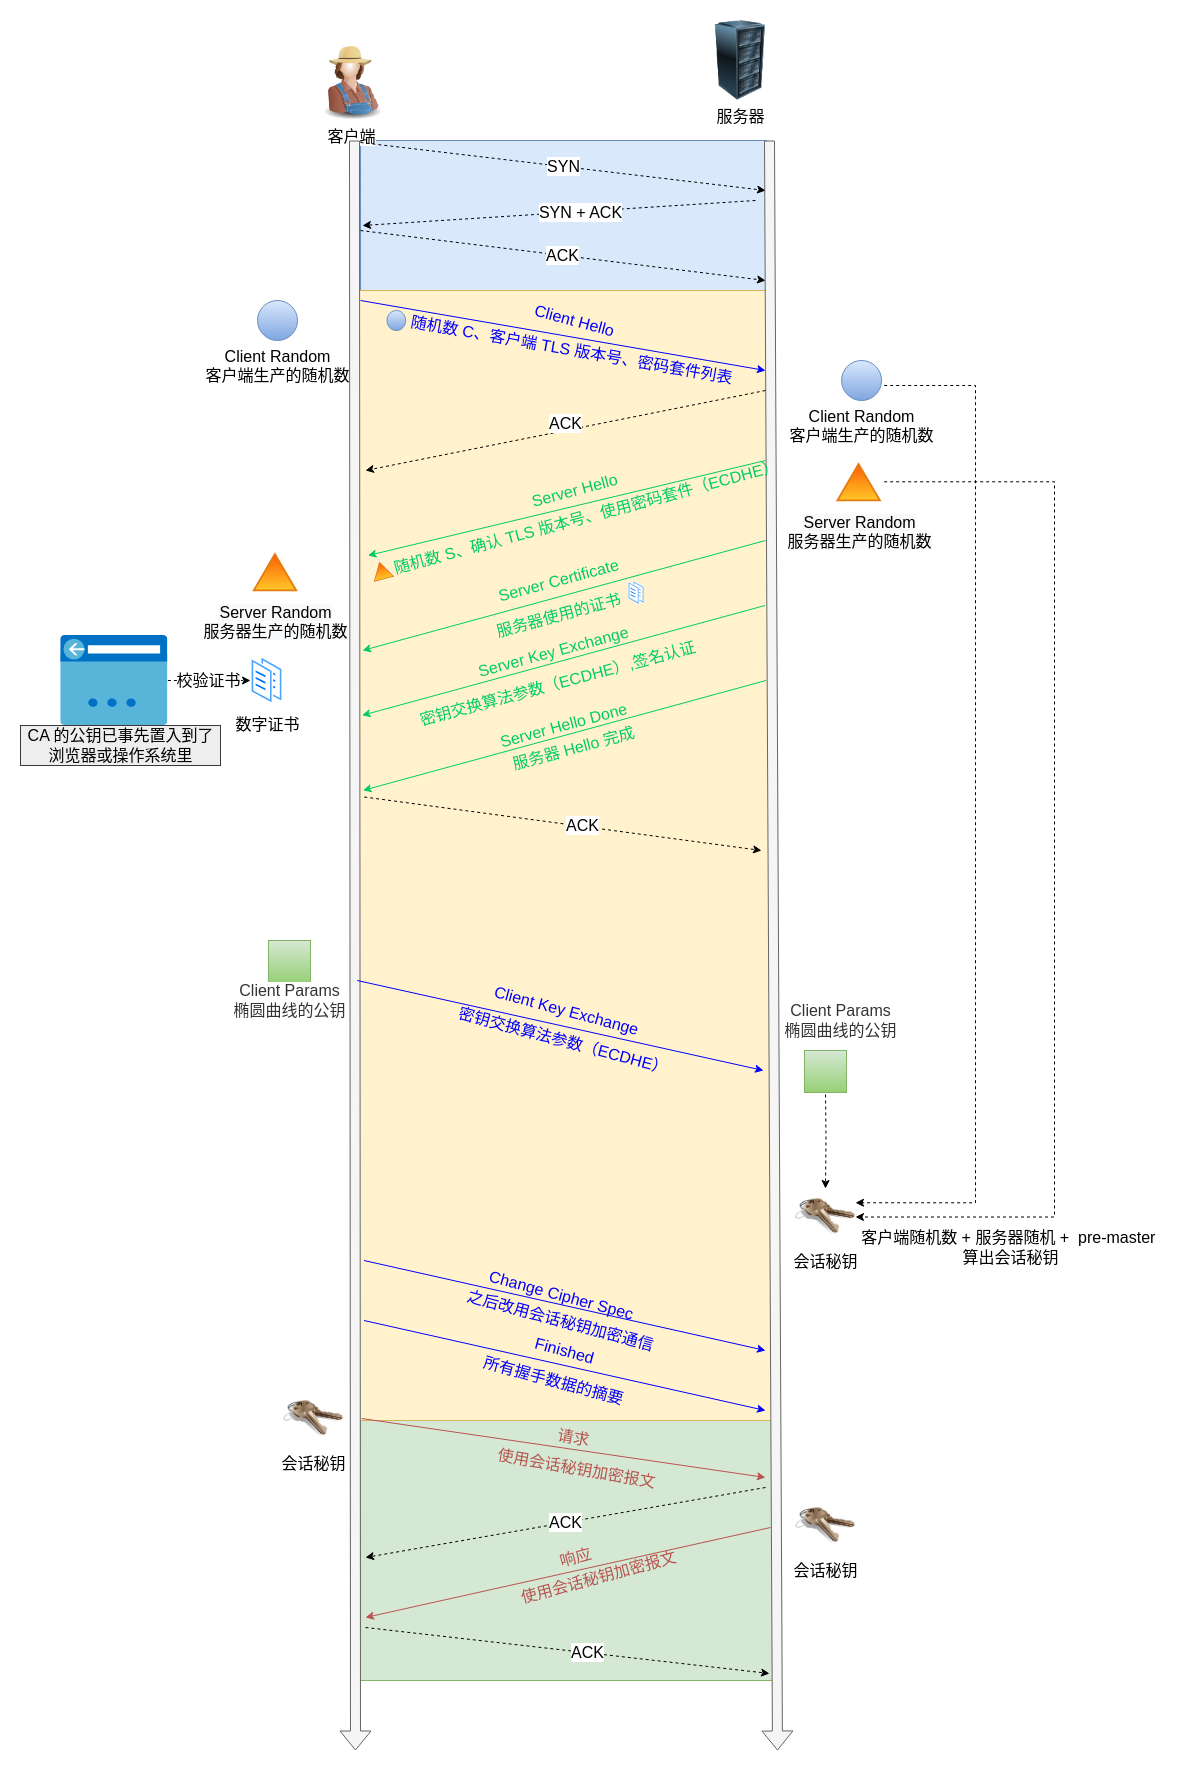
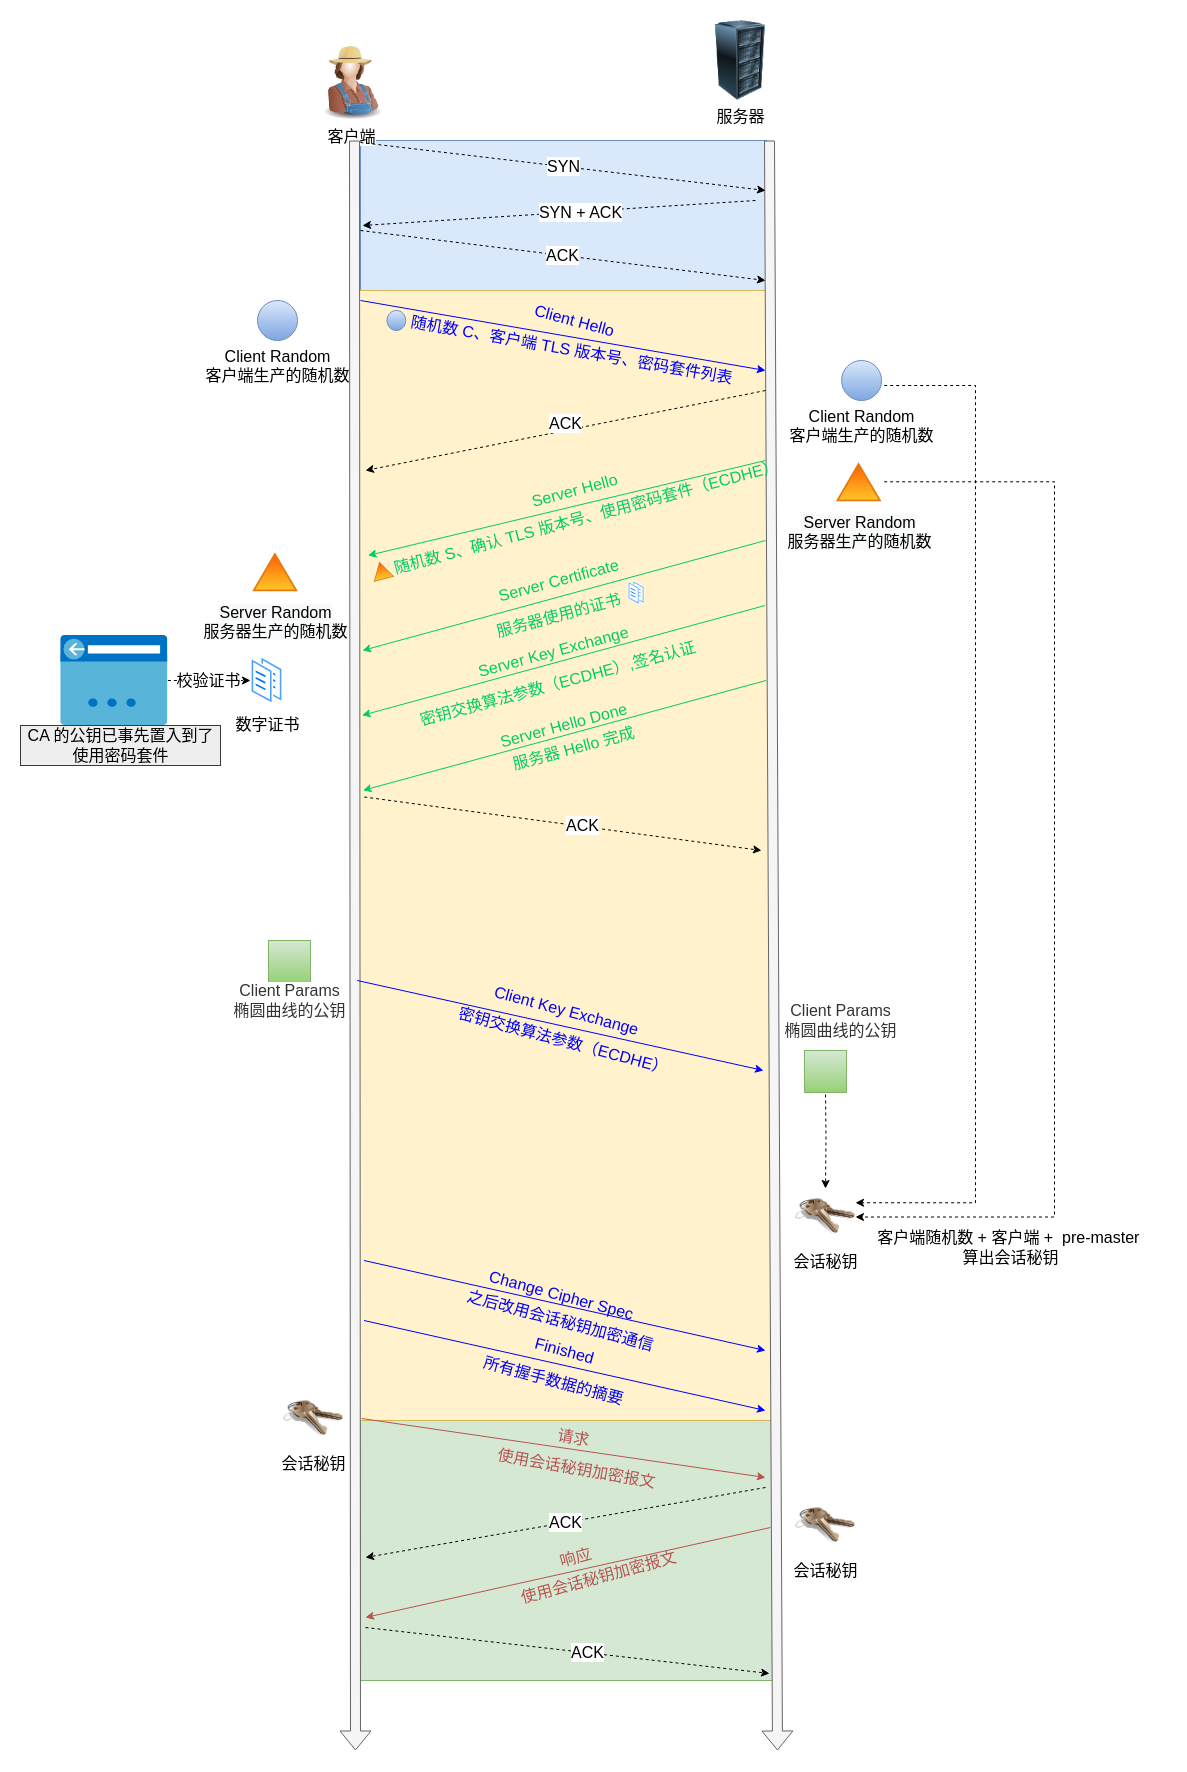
(121, 746) -> (121, 746)
(1011, 1248) -> (1011, 1248)
